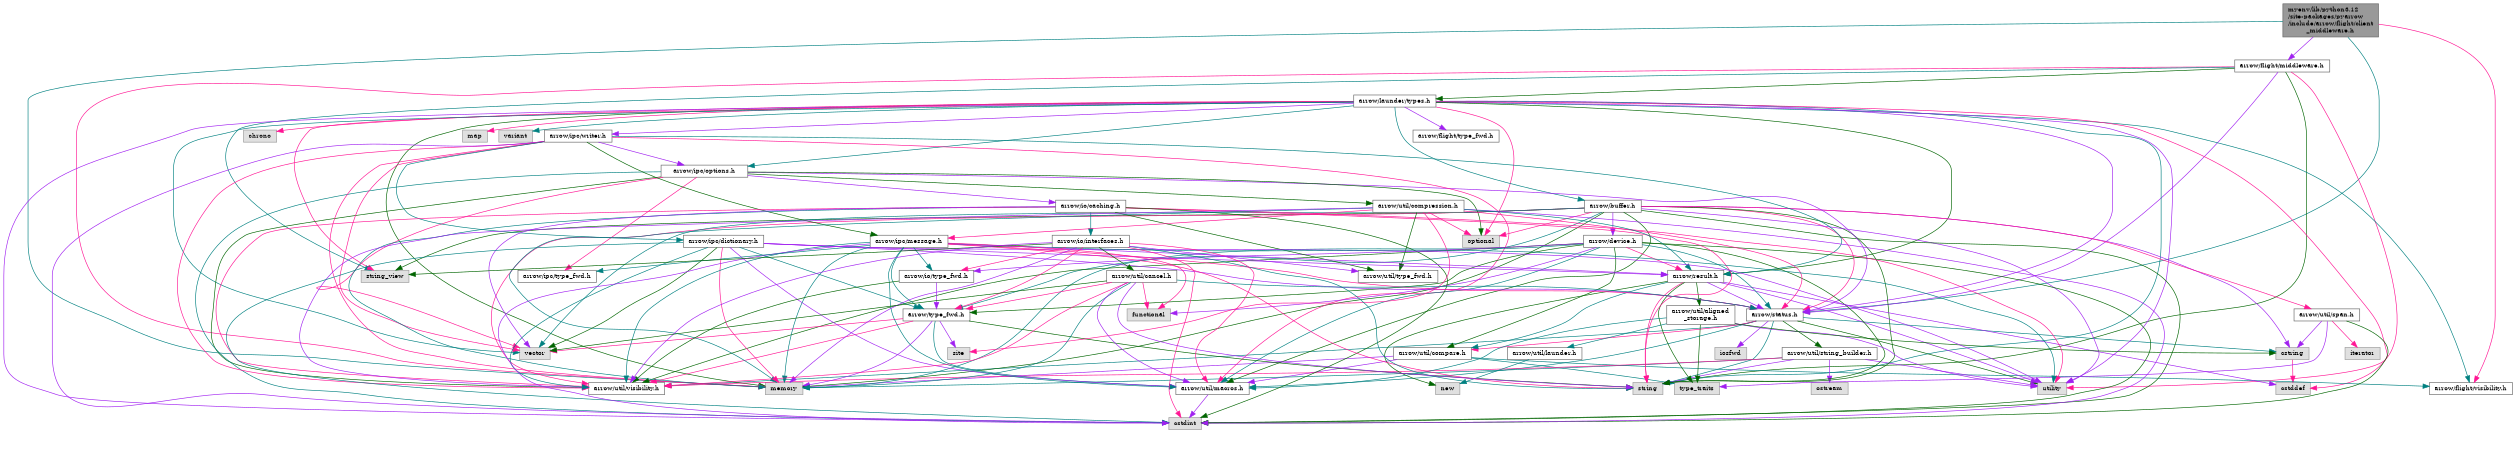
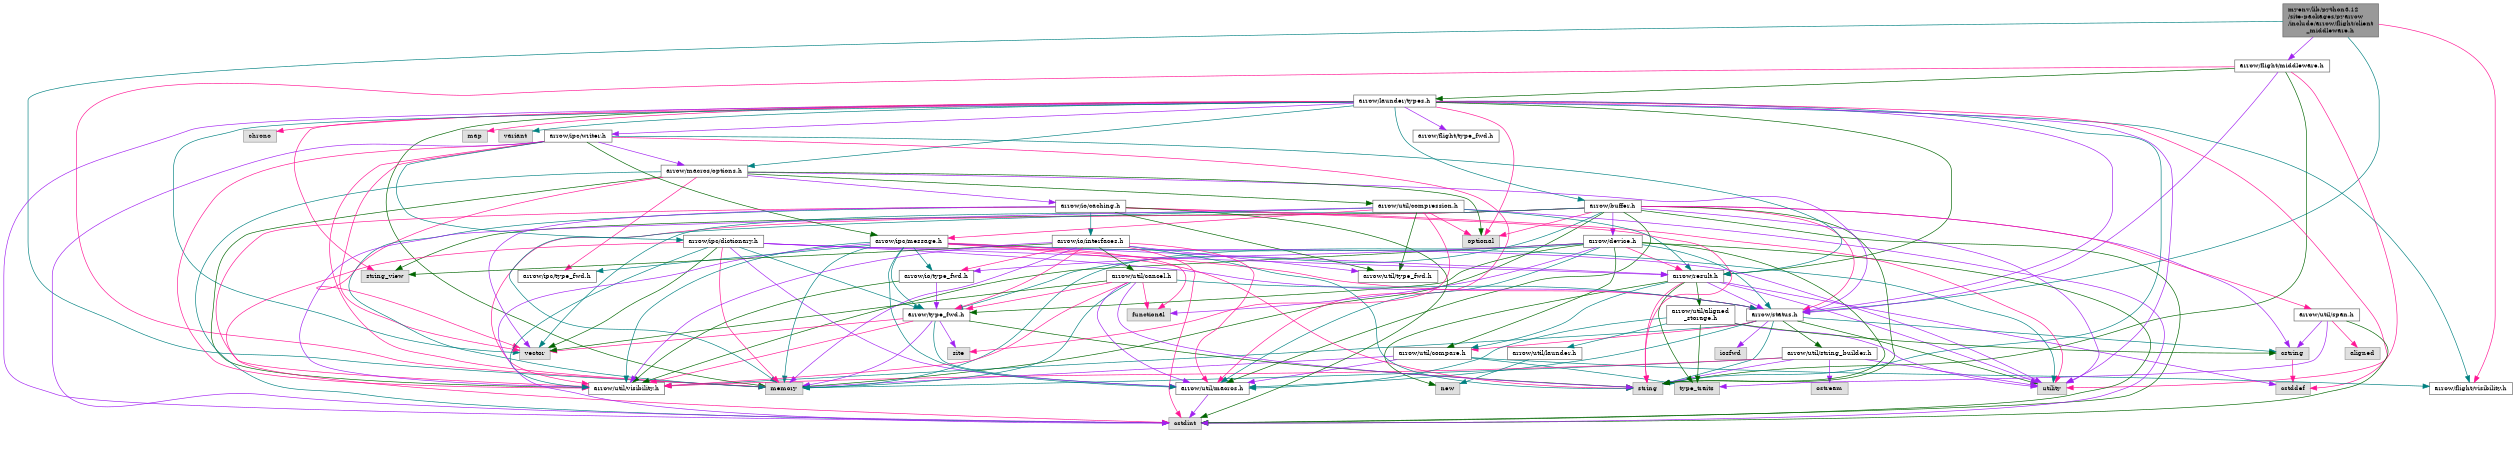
(1128, 86) -> none
(704, 171) -> (704, 171)
(1701, 241) -> none
(2363, 353) -> (2363, 353)
(482, 392) -> (482, 392)
